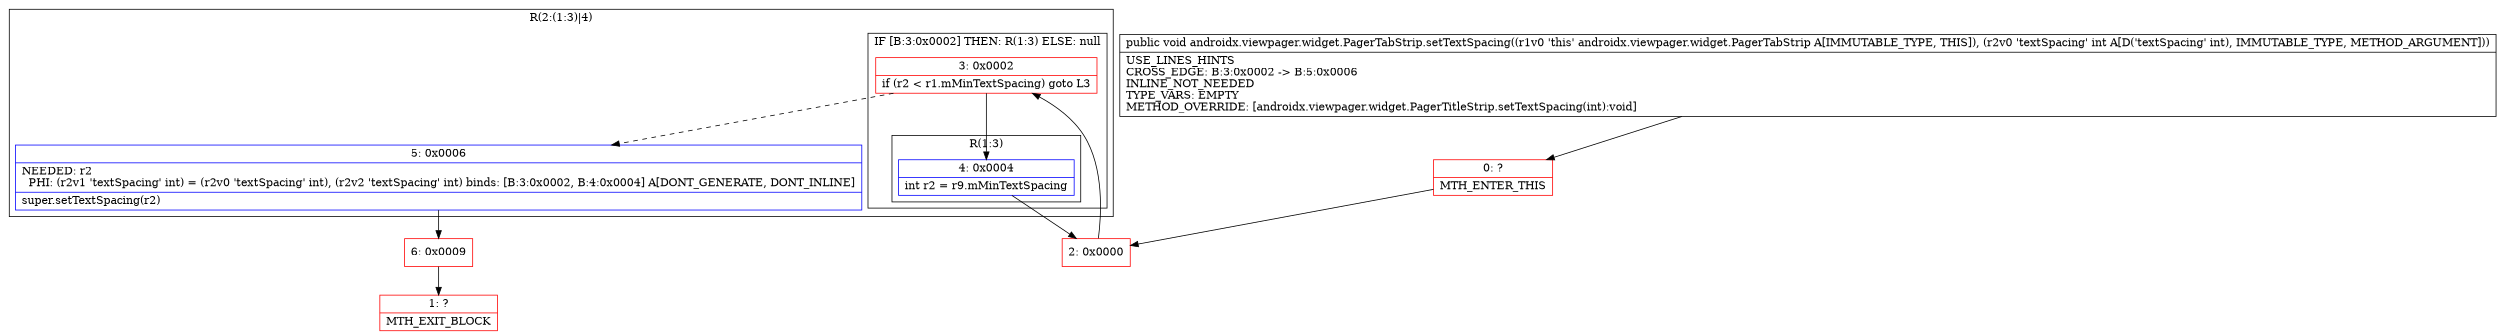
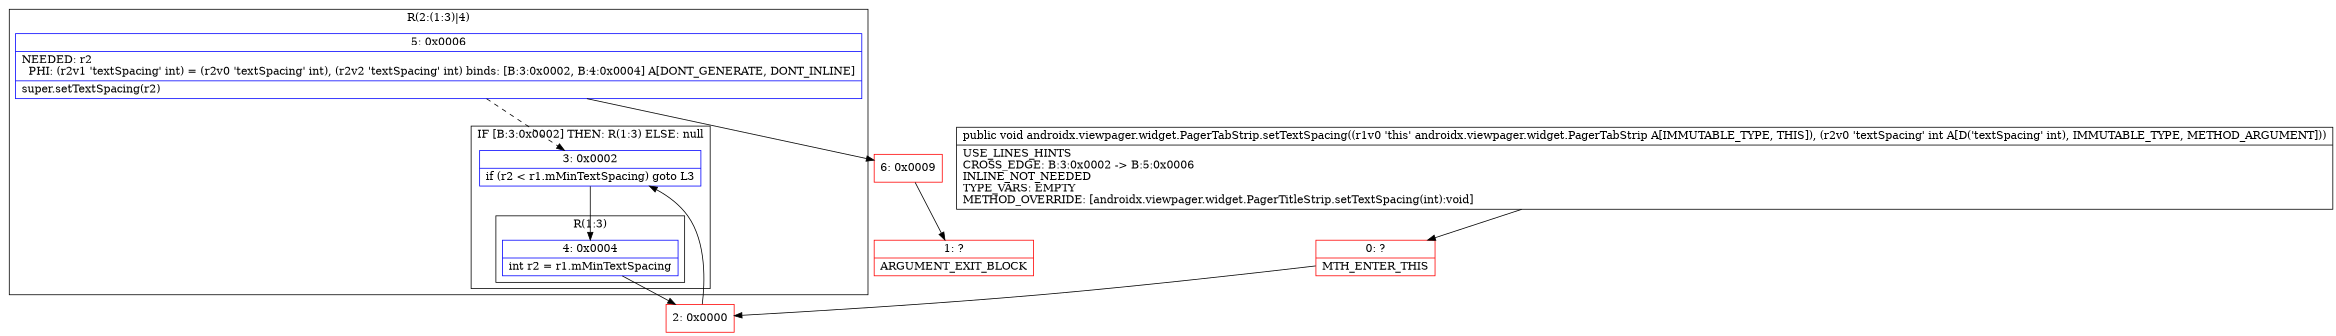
(986, 75) -> (590, 168)
(756, 118) -> (520, 121)
(986, 186) -> (590, 267)
(439, 321) -> (954, 267)
